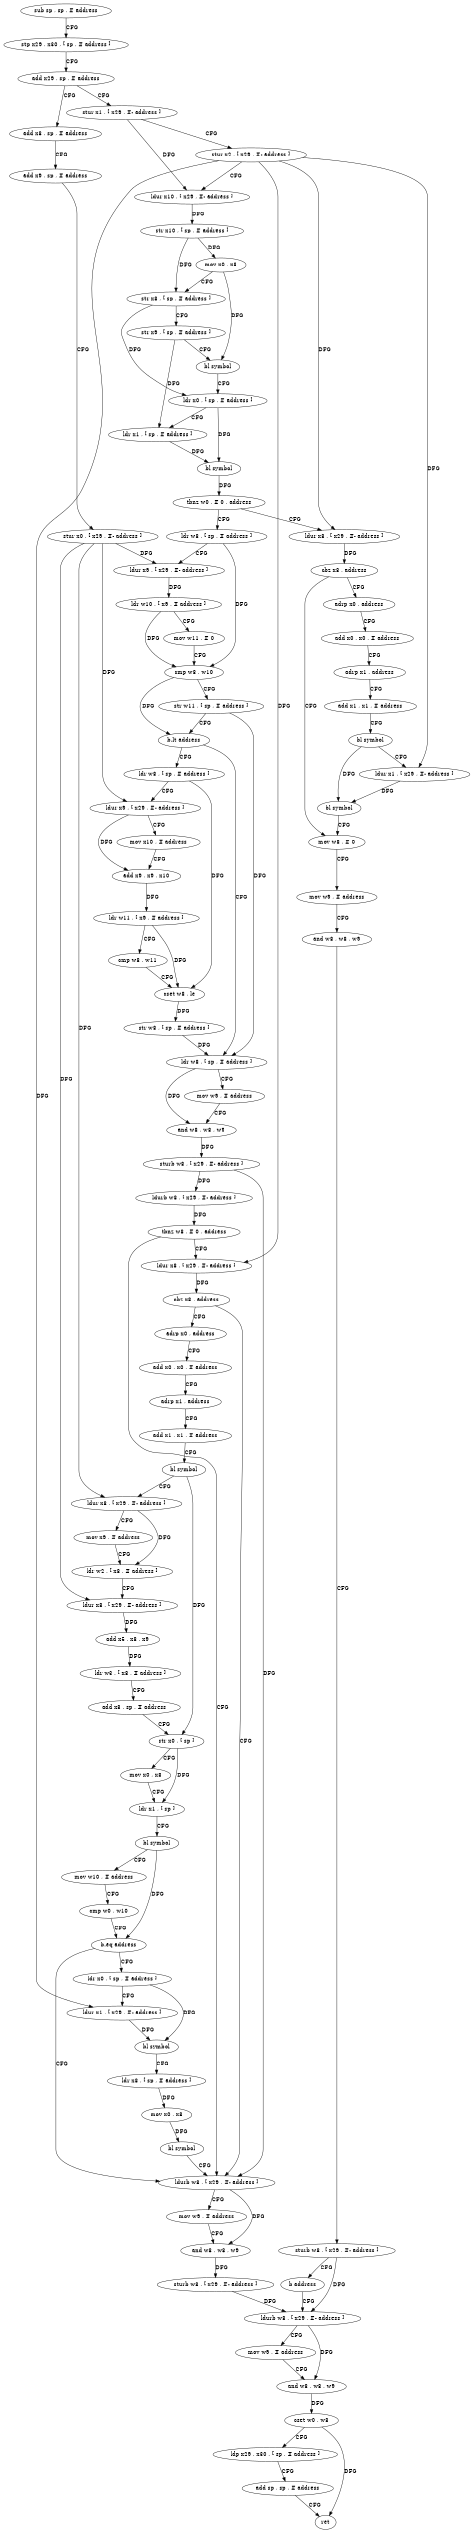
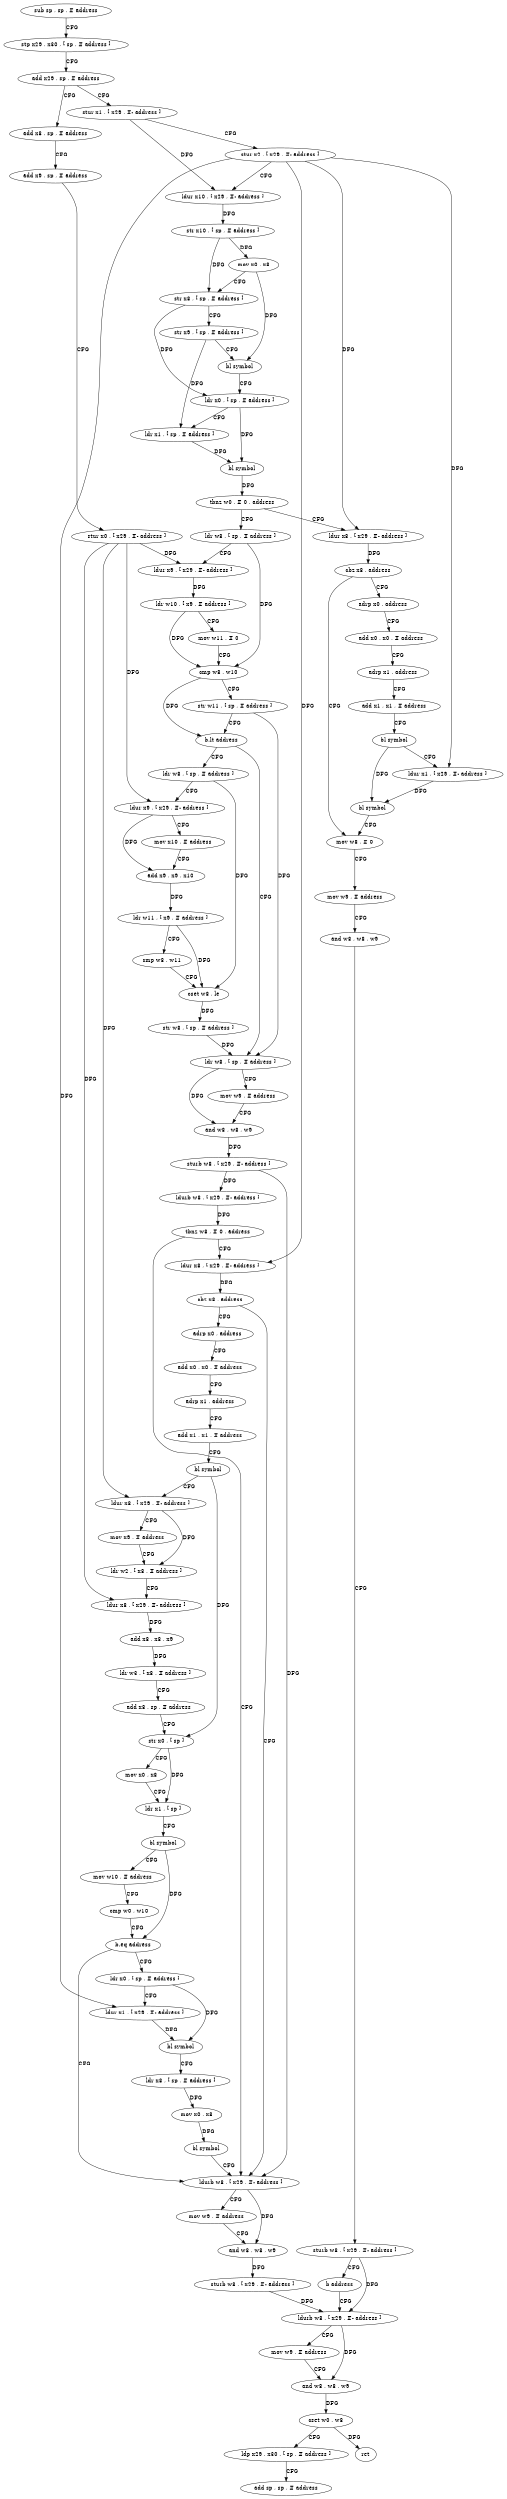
(128, 1640) -> (152, 1640)
(306, 2505) -> none
